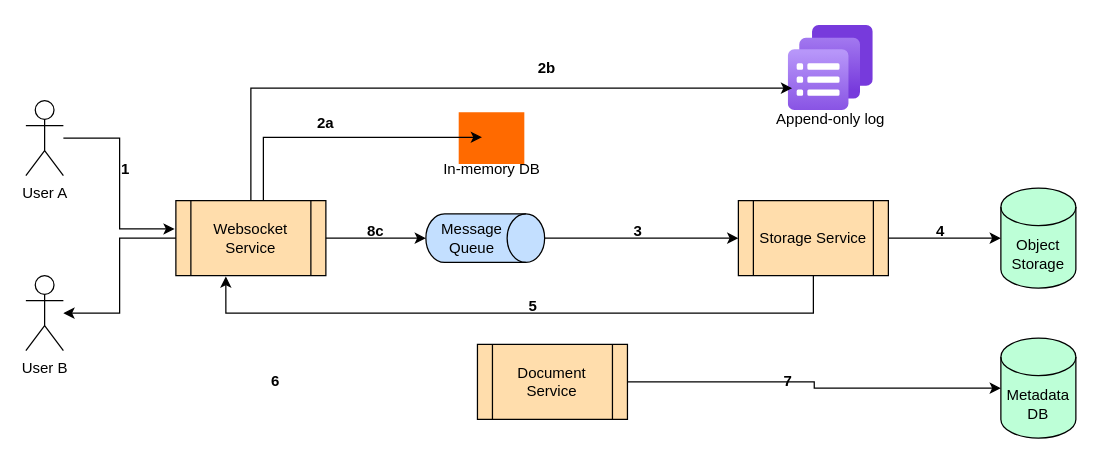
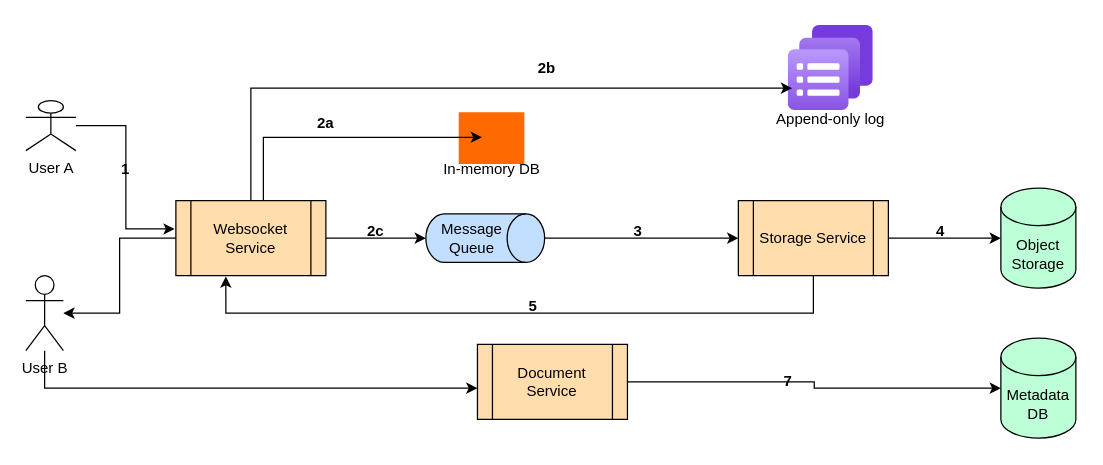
(44, 138) -> (51, 126)
(376, 232) -> (376, 232)
(276, 382) -> none
none -> (238, 388)
